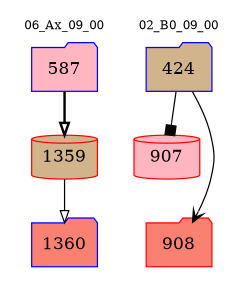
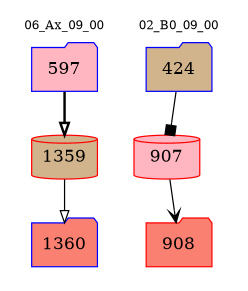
(65, 69) -> (65, 69)
(214, 151) -> (172, 195)
